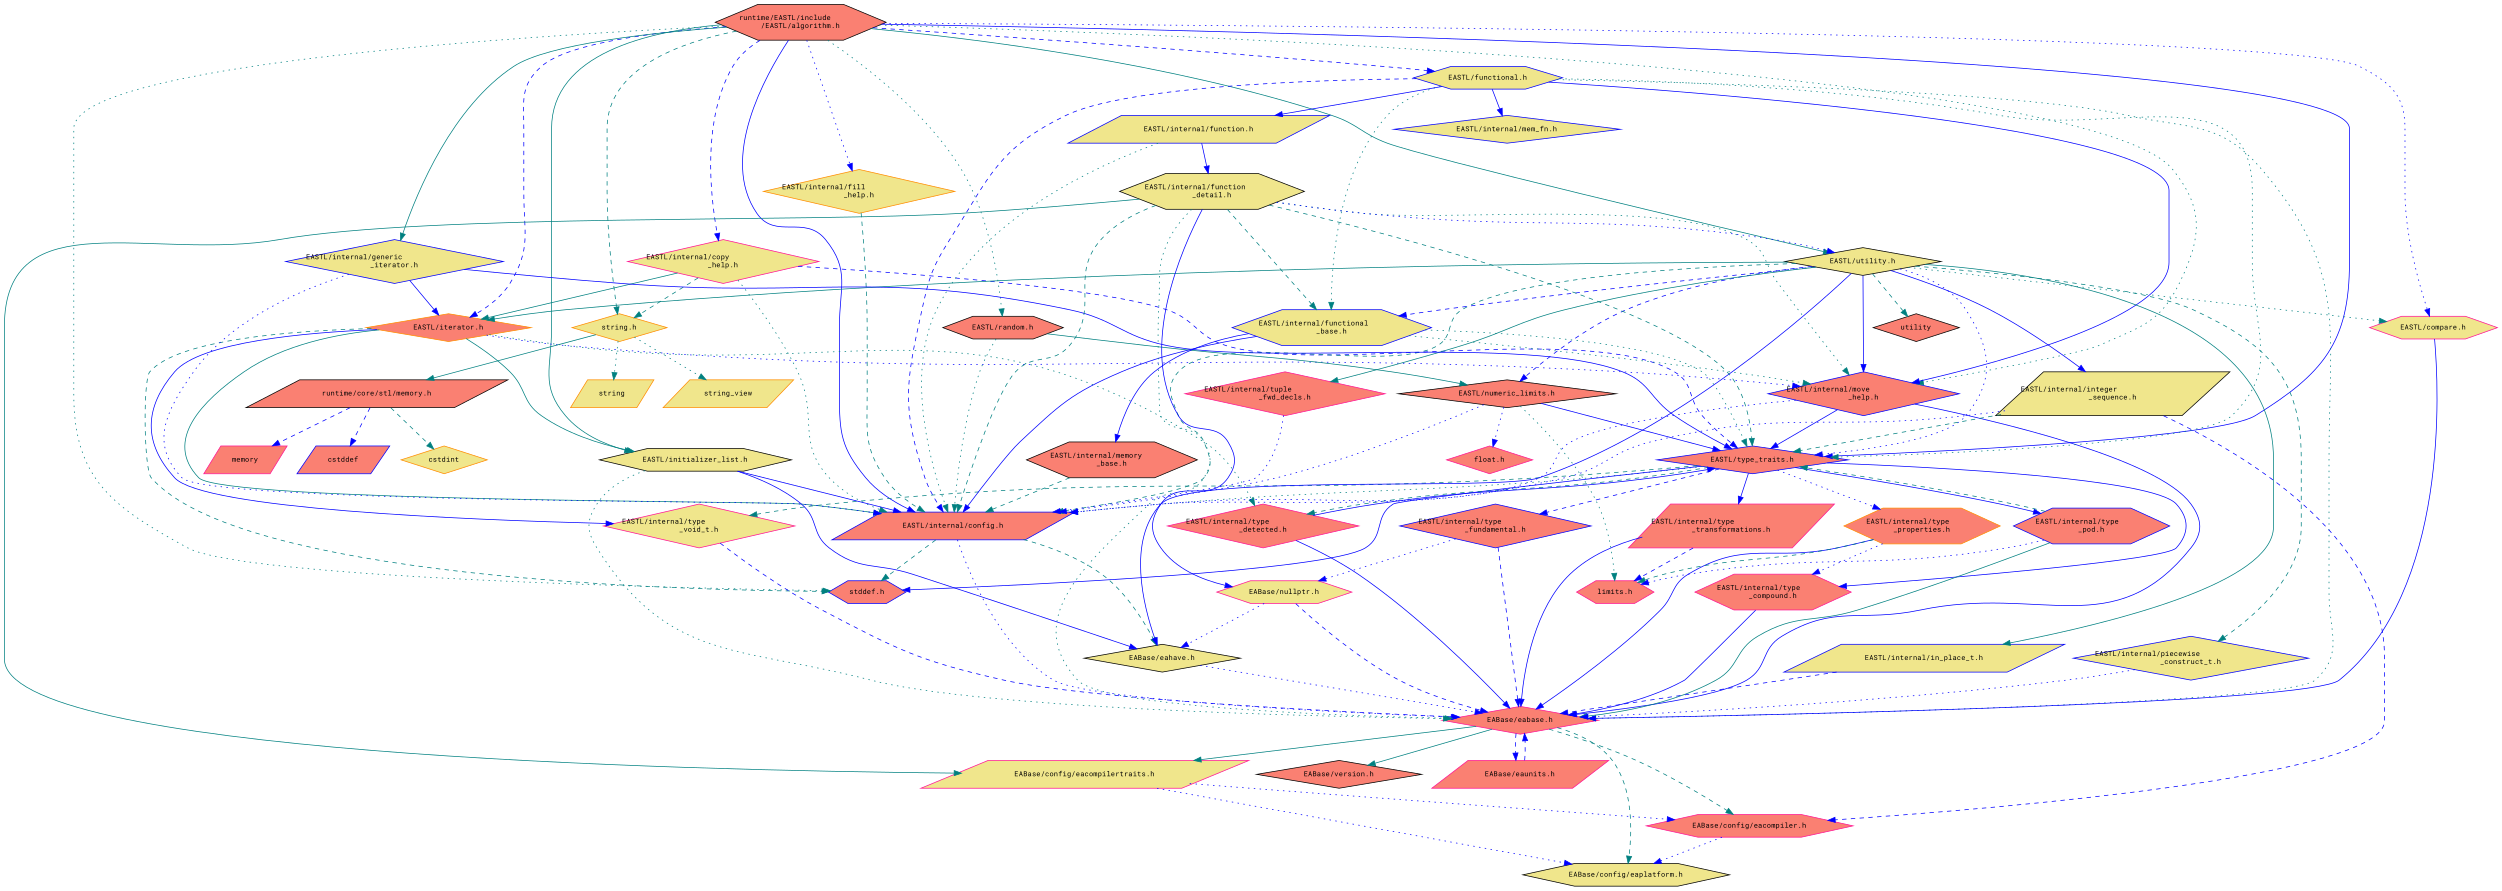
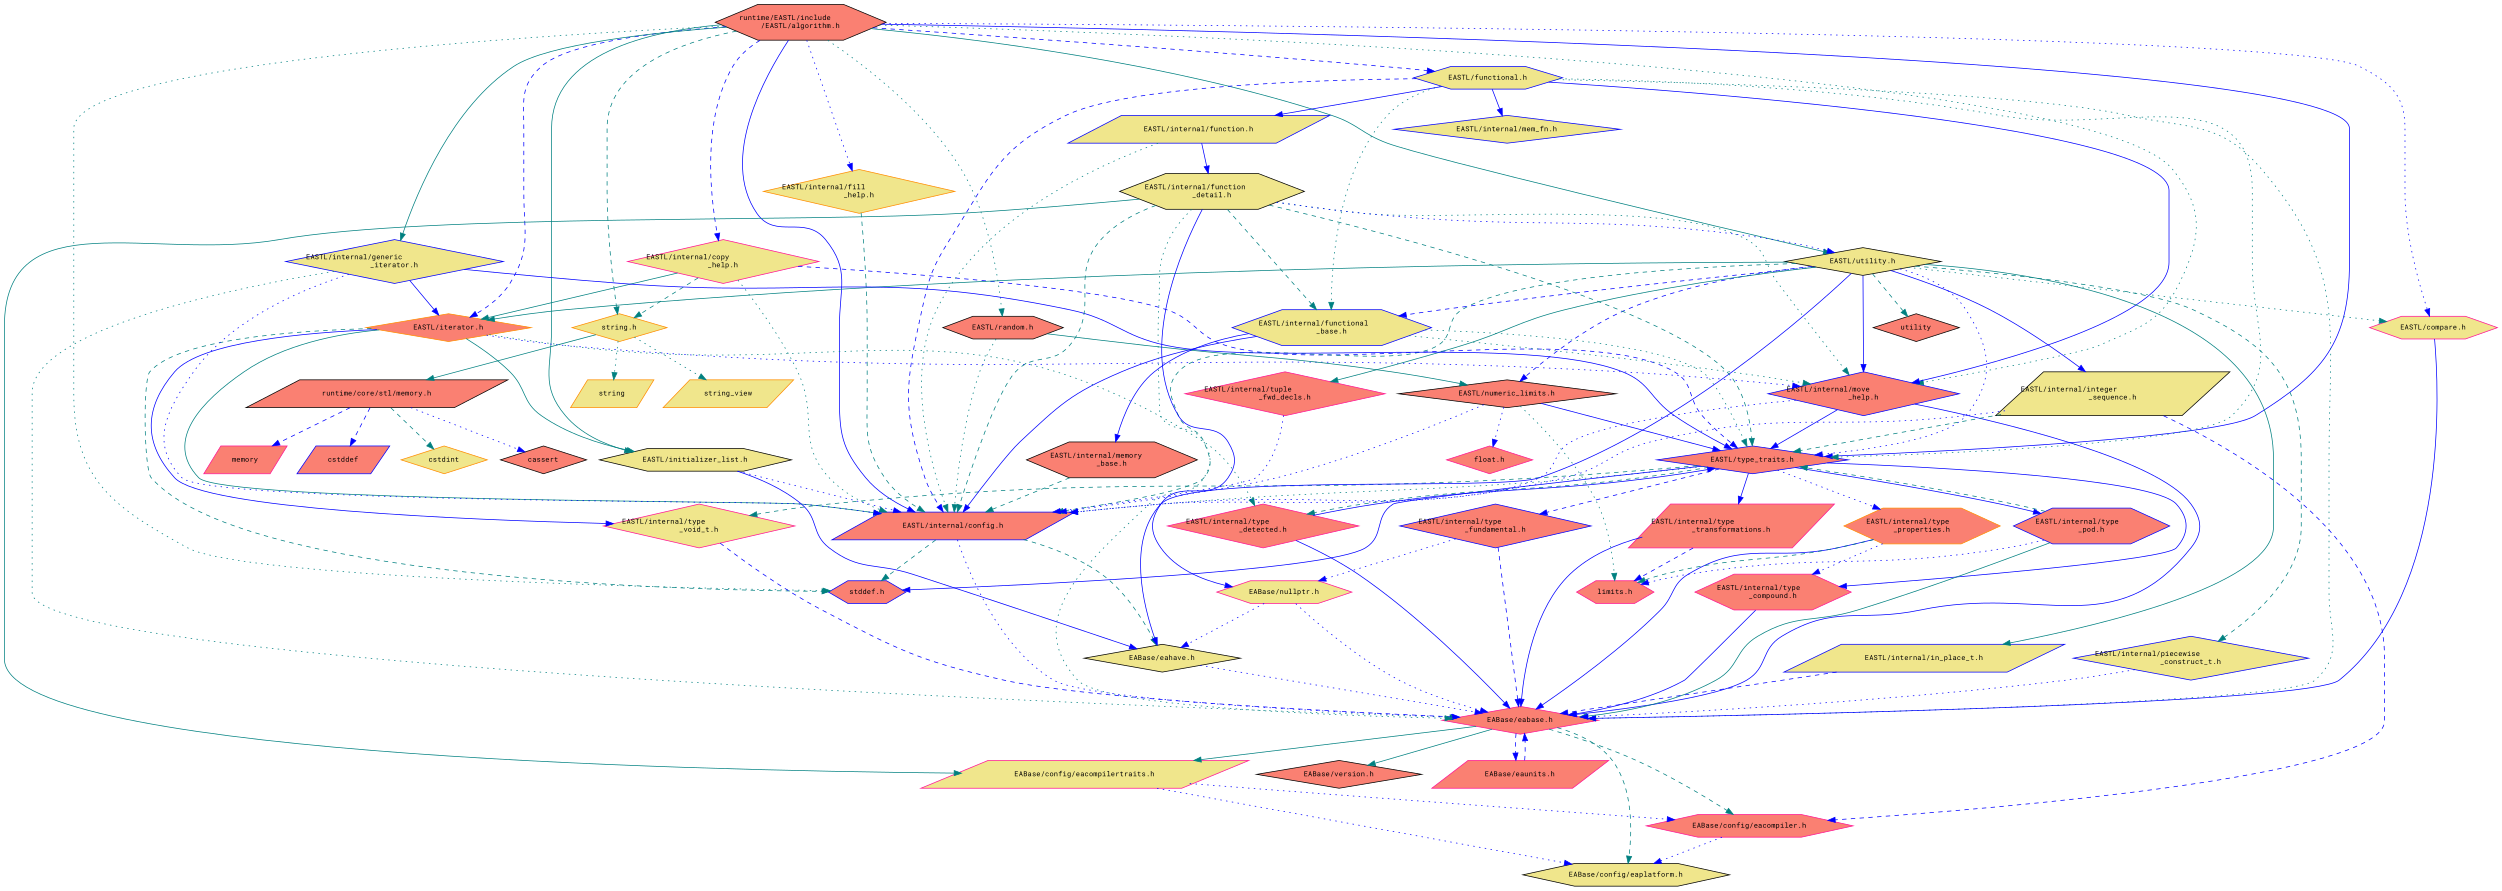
none -> (544, 460)
(816, 491) -> (816, 491)
(1381, 670) -> (1381, 670)
(945, 693) -> (468, 666)
